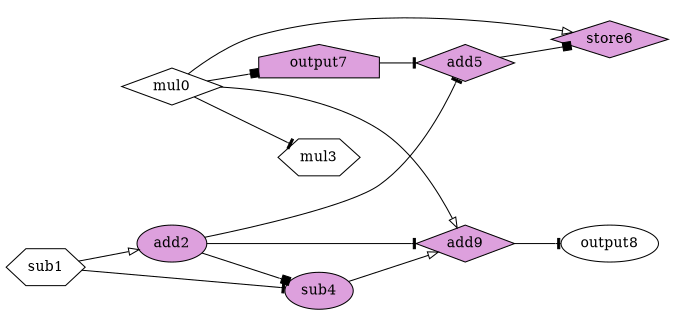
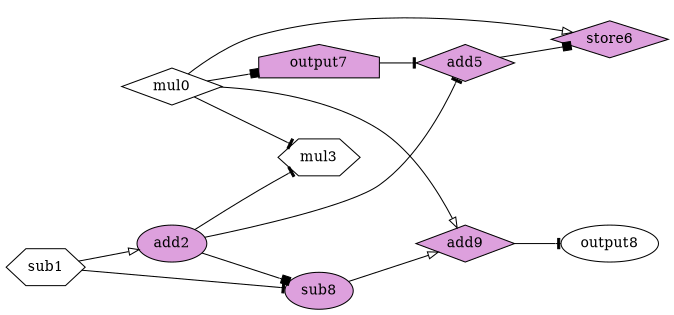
(309, 244) -> (241, 201)
(319, 291) -> (319, 291)
